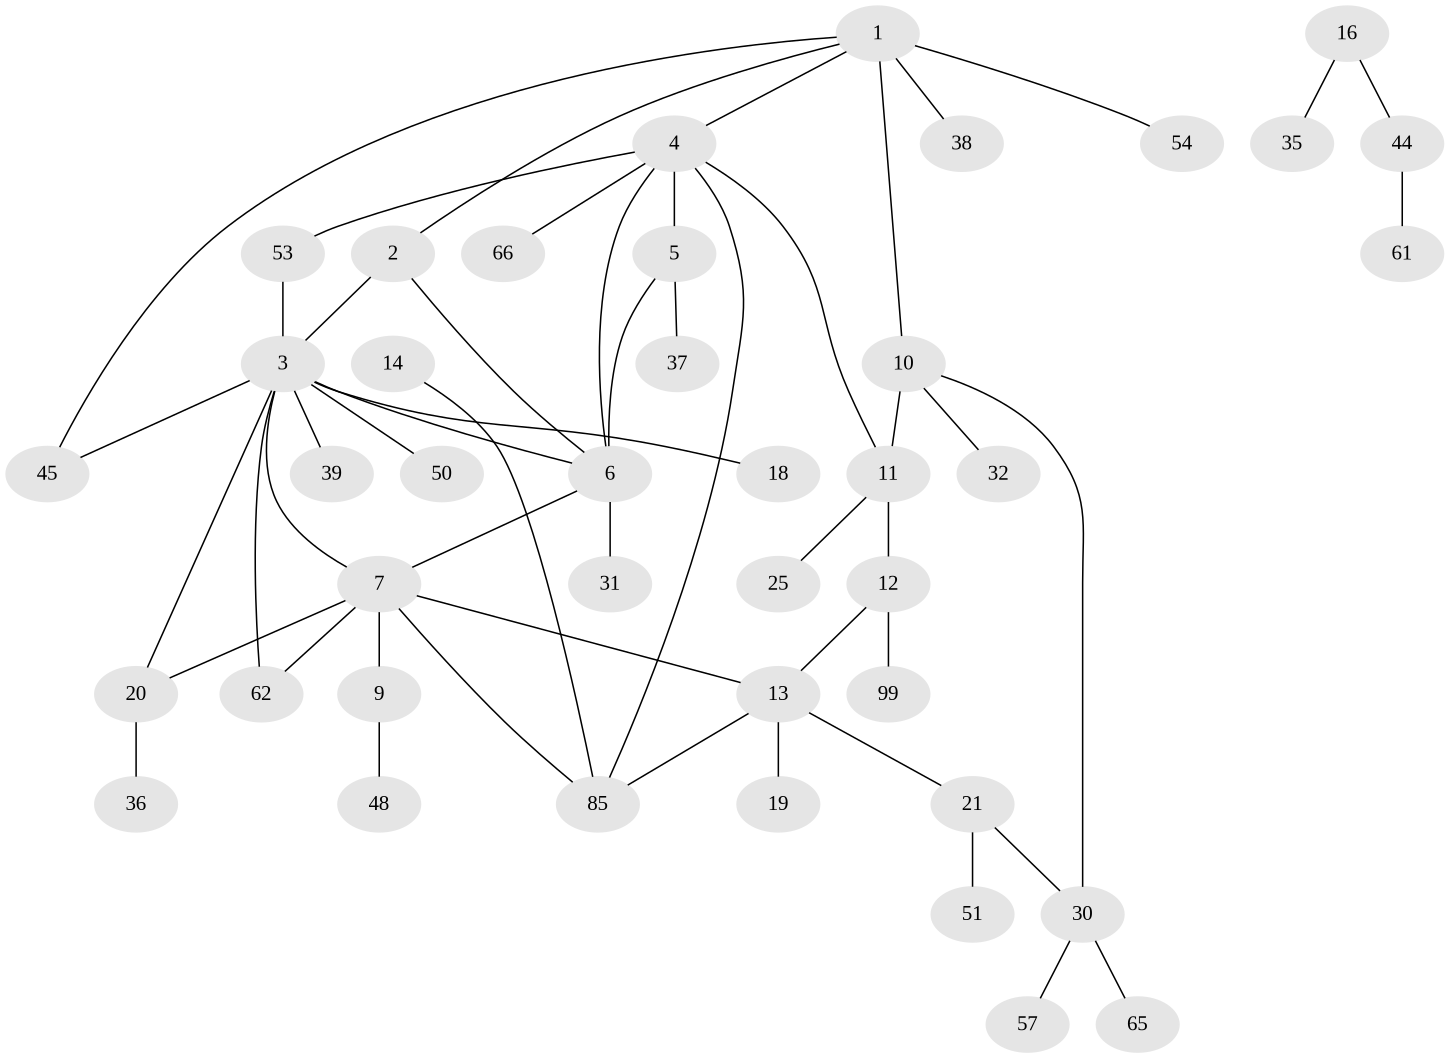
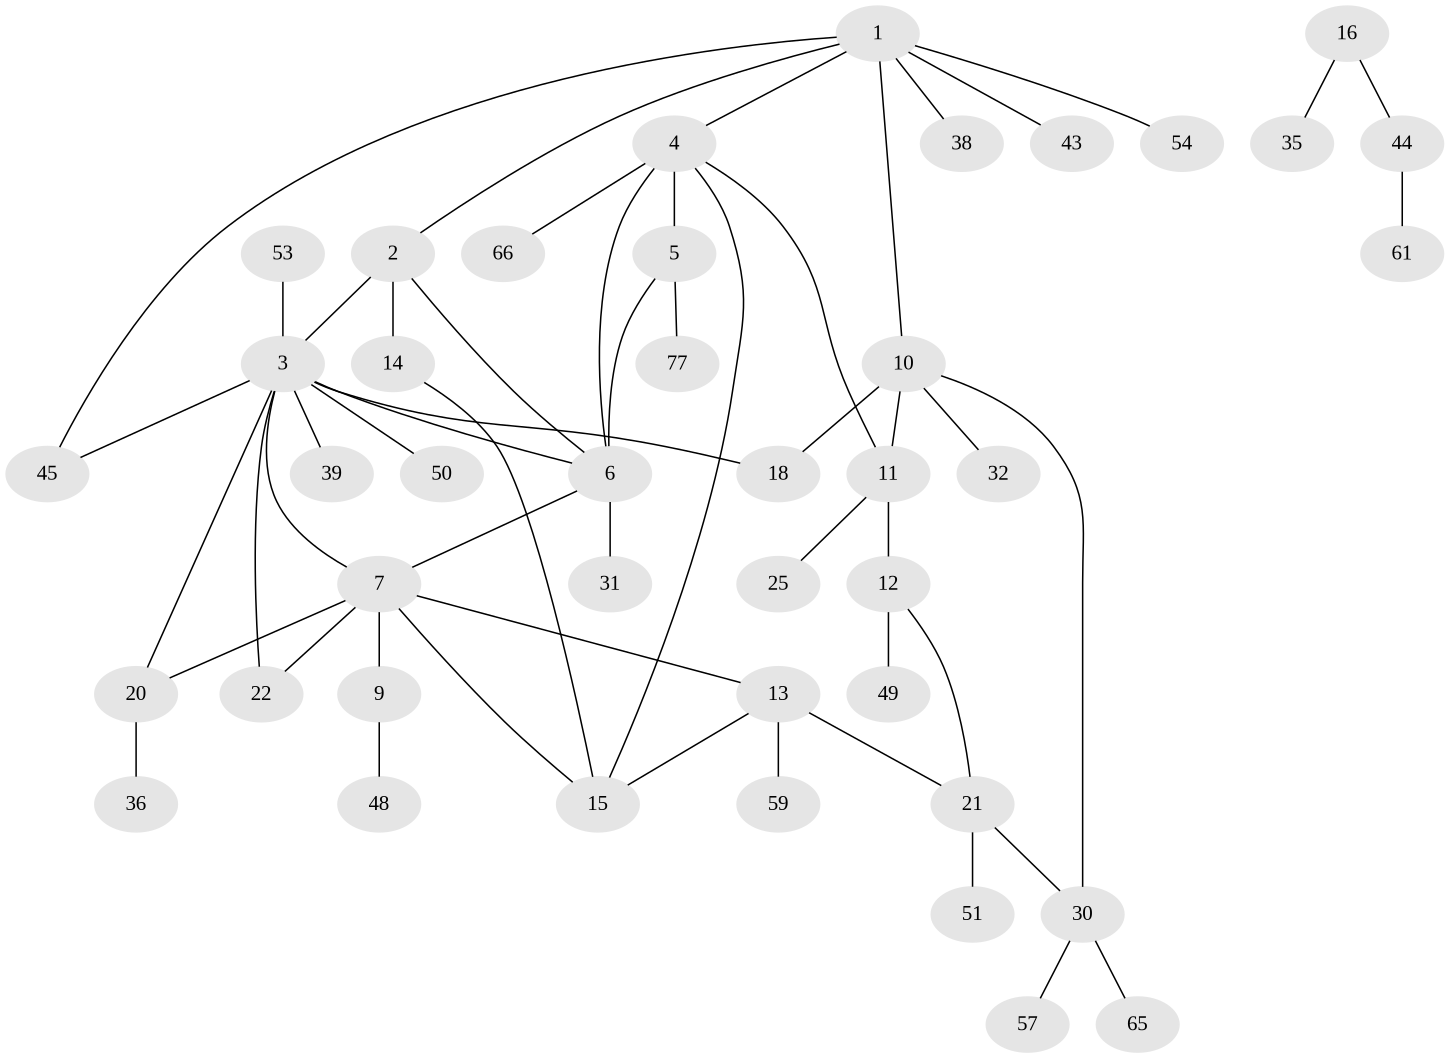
none -> (1072, 144)
(473, 187) -> none
none -> (393, 309)
(677, 364) -> (677, 364)
none -> (841, 419)
(834, 639) -> (951, 688)
(261, 694) -> (261, 694)
(888, 694) -> (888, 694)
(598, 804) -> (598, 804)
(778, 804) -> (778, 804)
